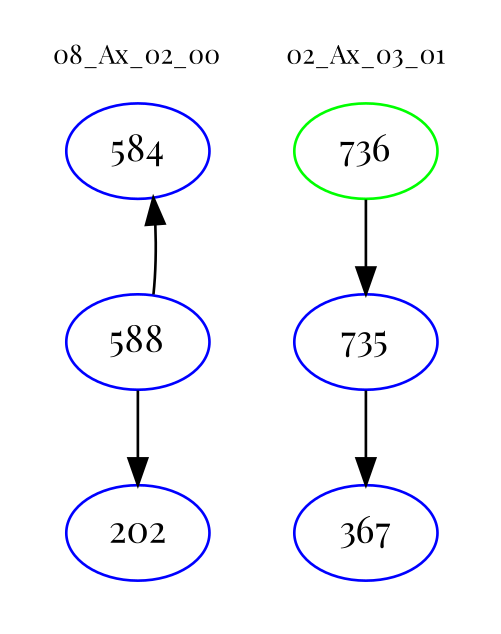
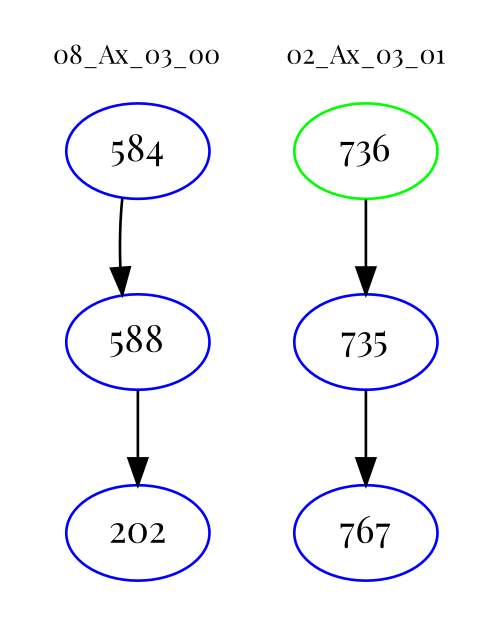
(138, 57) -> (138, 57)
(156, 260) -> (120, 233)
(366, 533) -> (366, 533)
